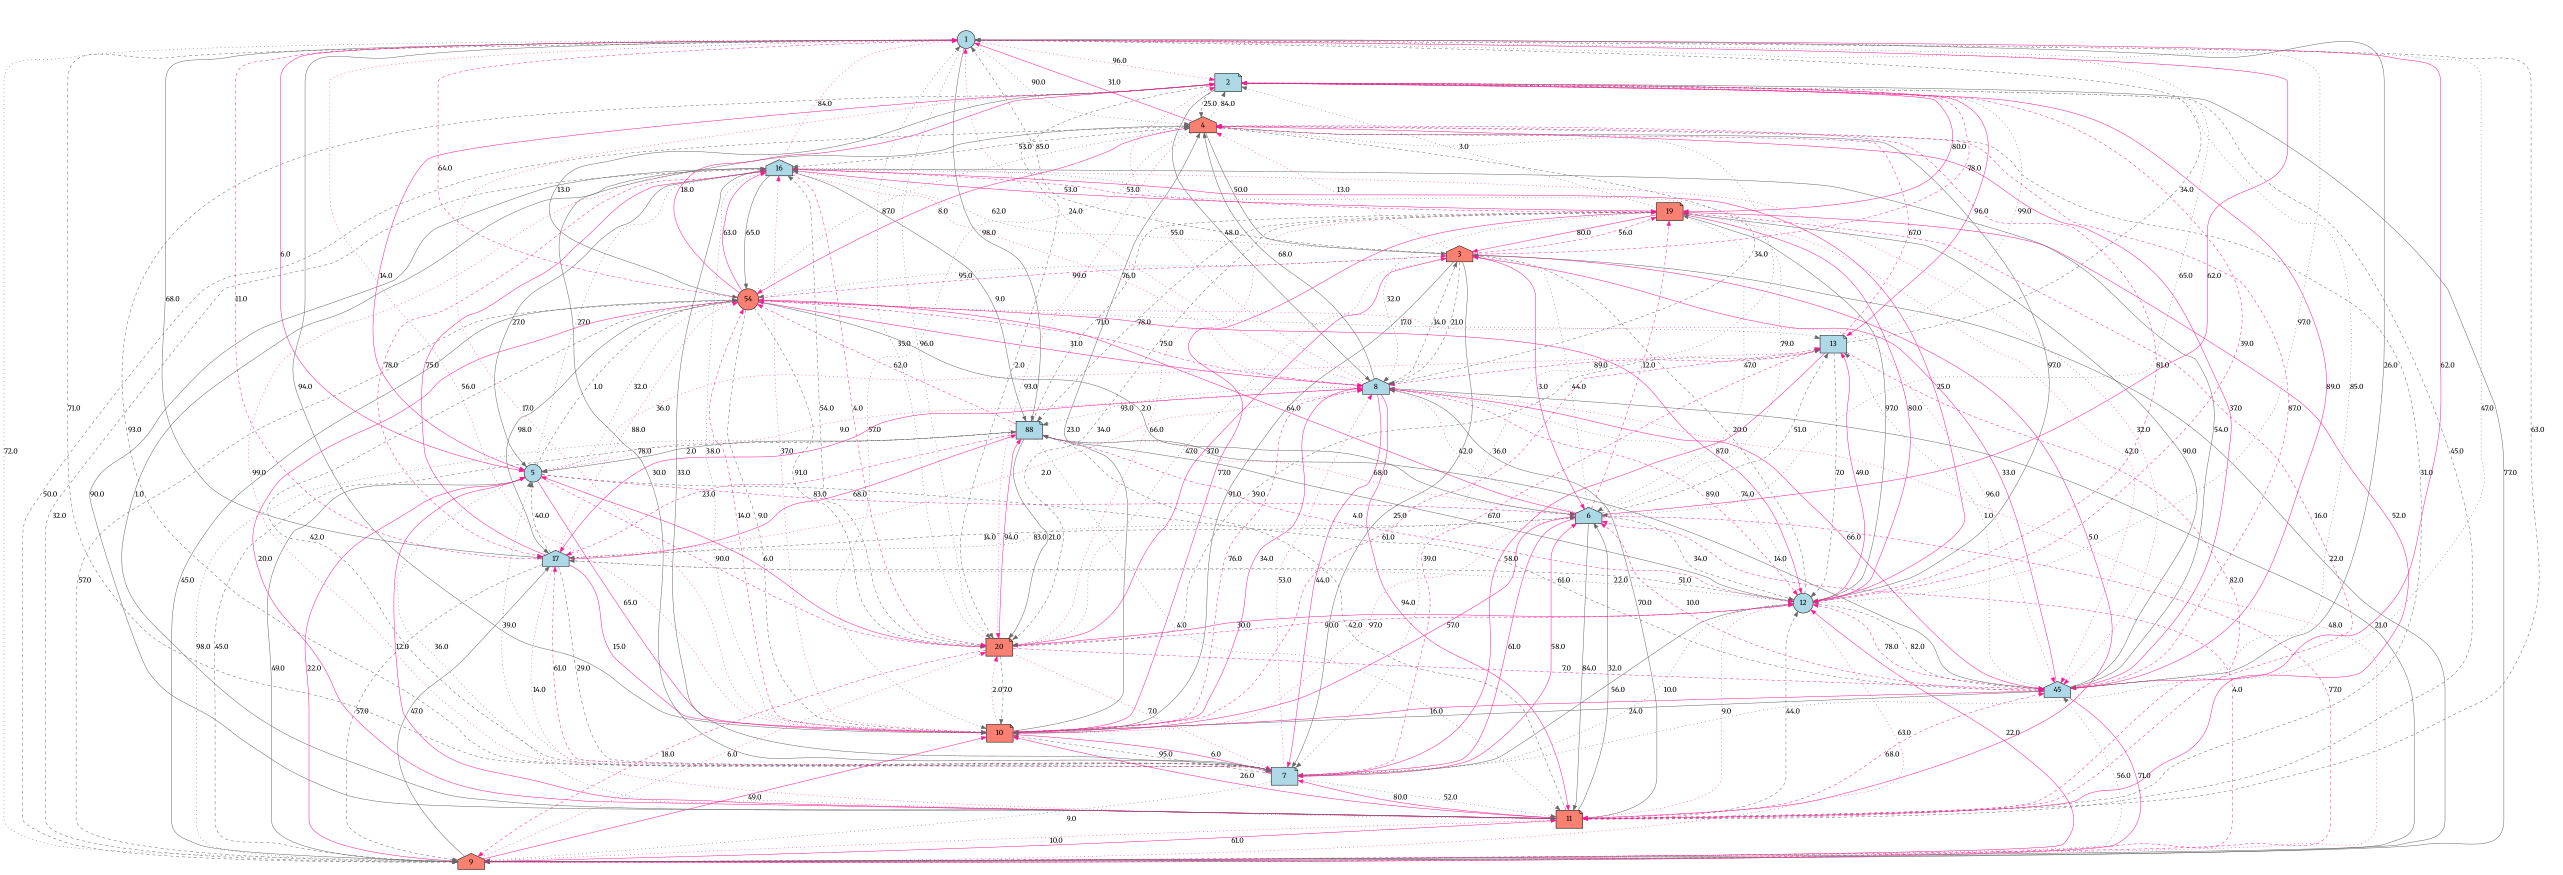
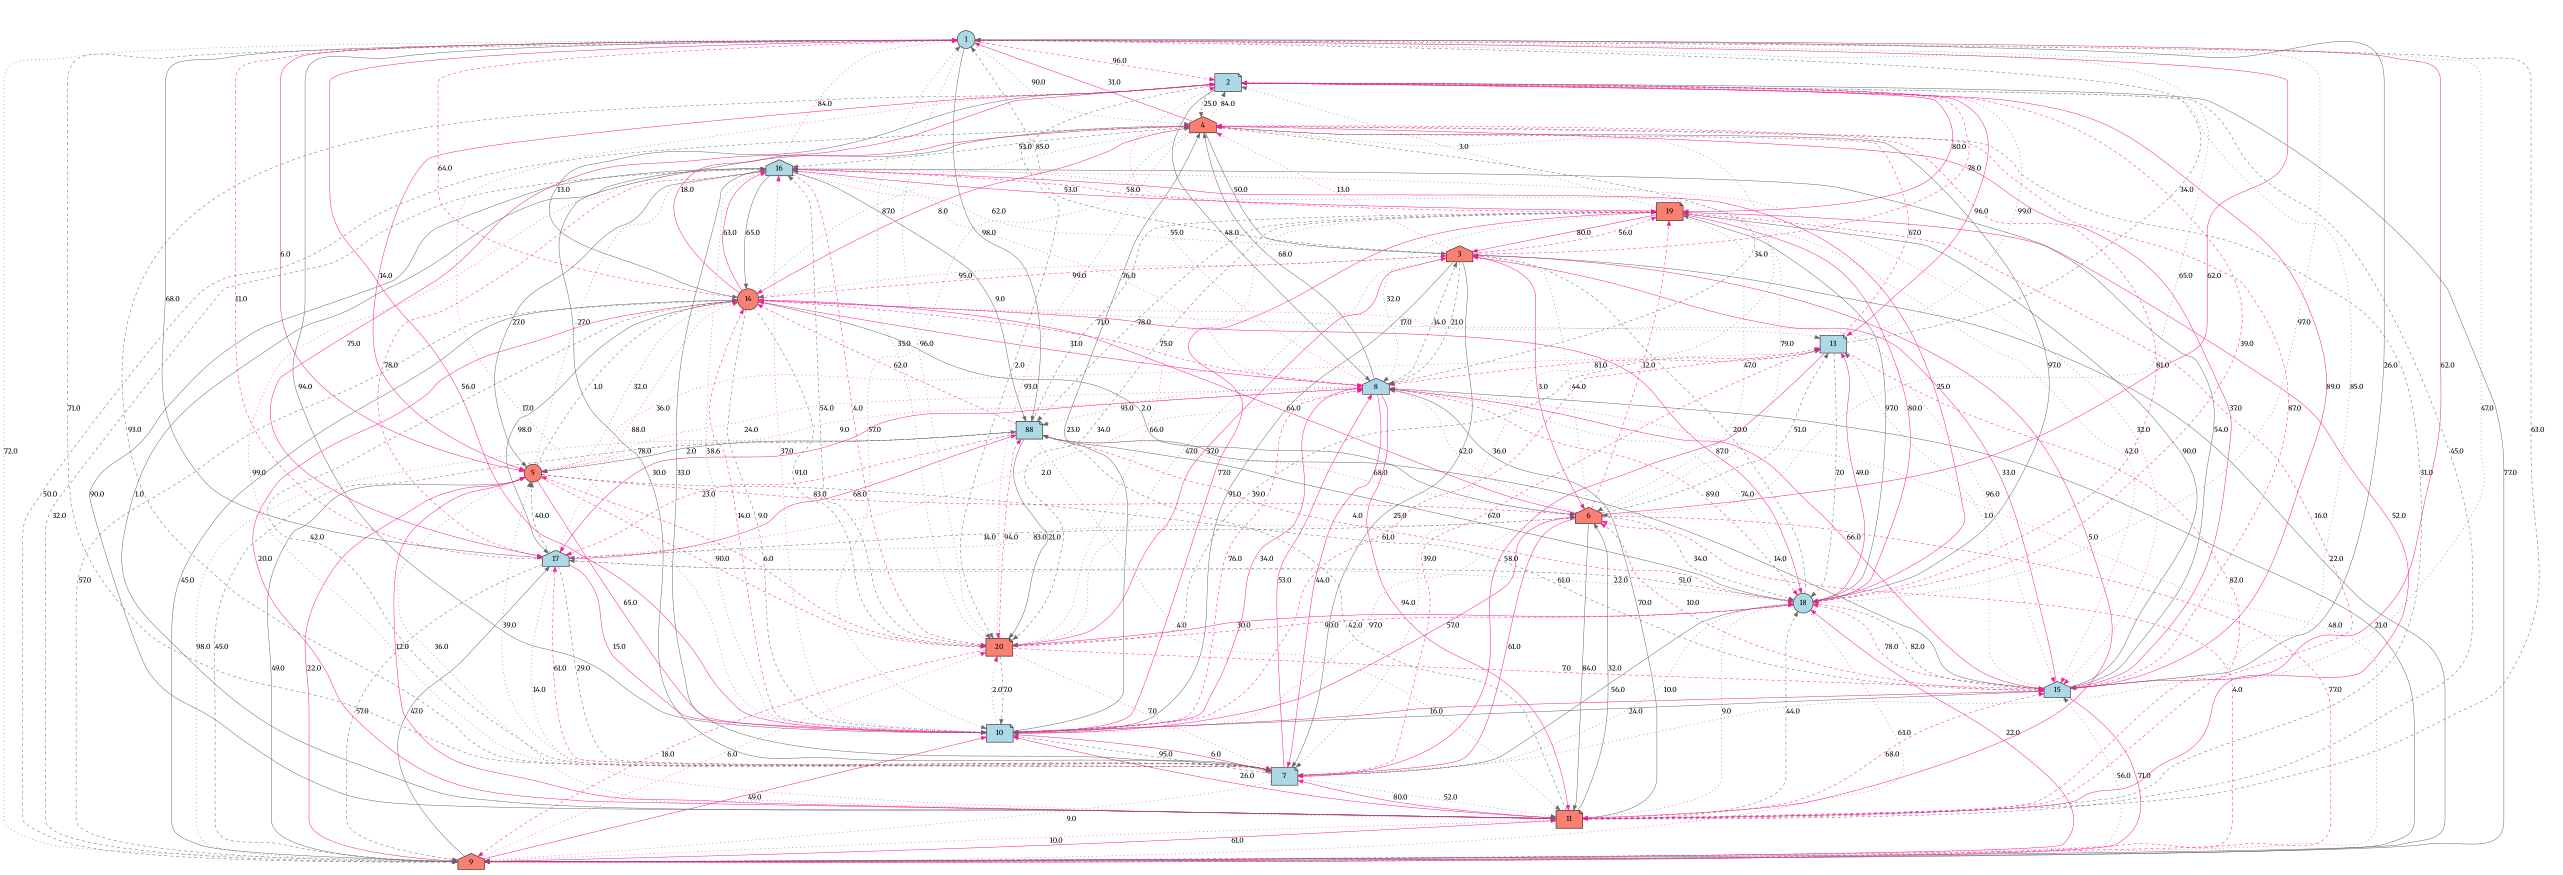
(1092, 60) -> (1092, 60)
(1133, 190) -> (1133, 190)
(1122, 257) -> (950, 399)
(370, 271) -> (370, 271)
(748, 299) -> (748, 299)
(476, 313) -> (527, 200)
(1601, 366) -> (1601, 366)
(713, 452) -> (713, 452)
(533, 473) -> (533, 473)
(1589, 516) -> (1589, 516)
(1004, 540) -> (1004, 540)
(776, 577) -> (776, 577)
(1278, 582) -> (1278, 582)
(1803, 603) -> (1803, 603)
(2057, 690) -> (2057, 690)
(1511, 730) -> none
(1000, 733) -> (1000, 733)
